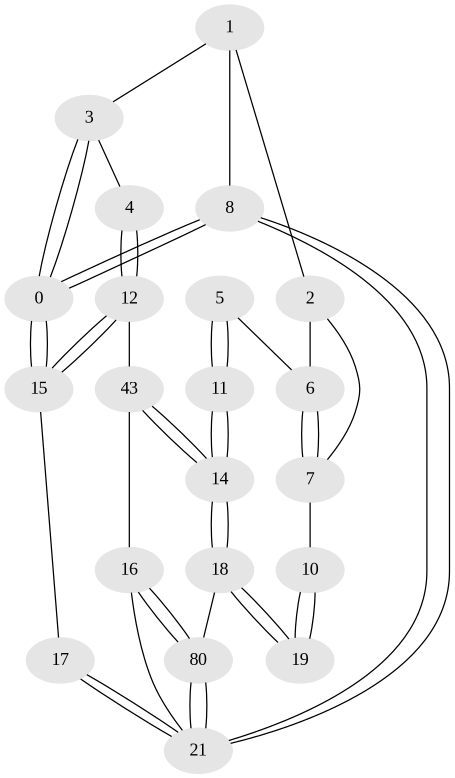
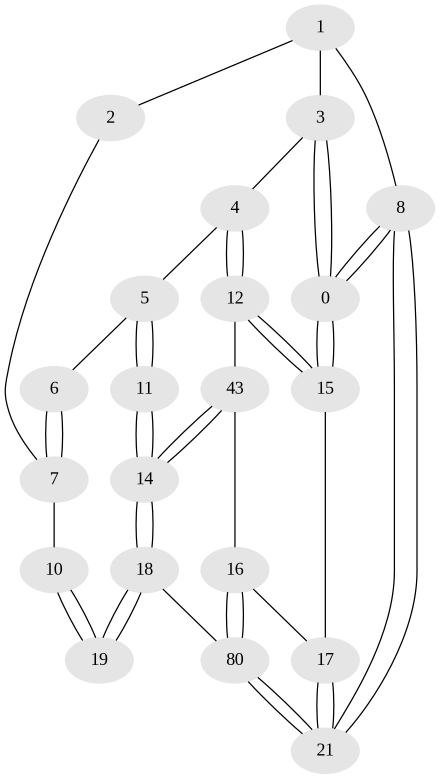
none -> (190, 253)
(310, 344) -> none
(147, 665) -> (280, 615)
